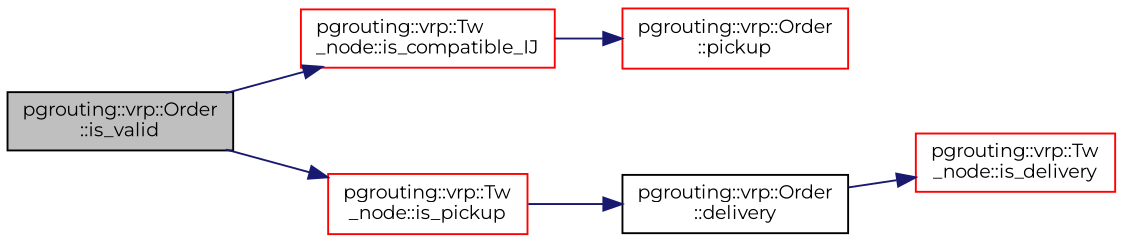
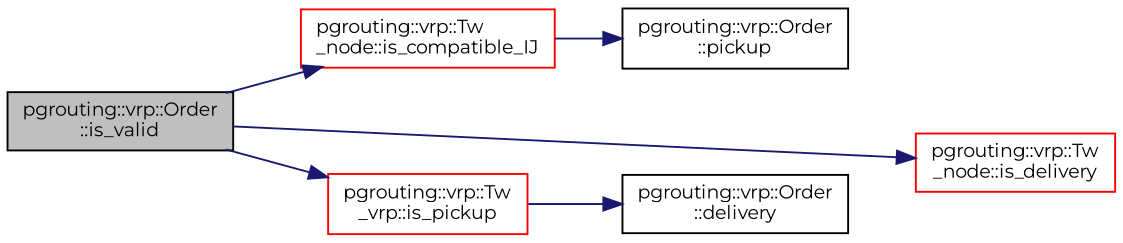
(735, 39) -> (735, 39)
(873, 184) -> (565, 142)
(428, 204) -> (428, 204)
